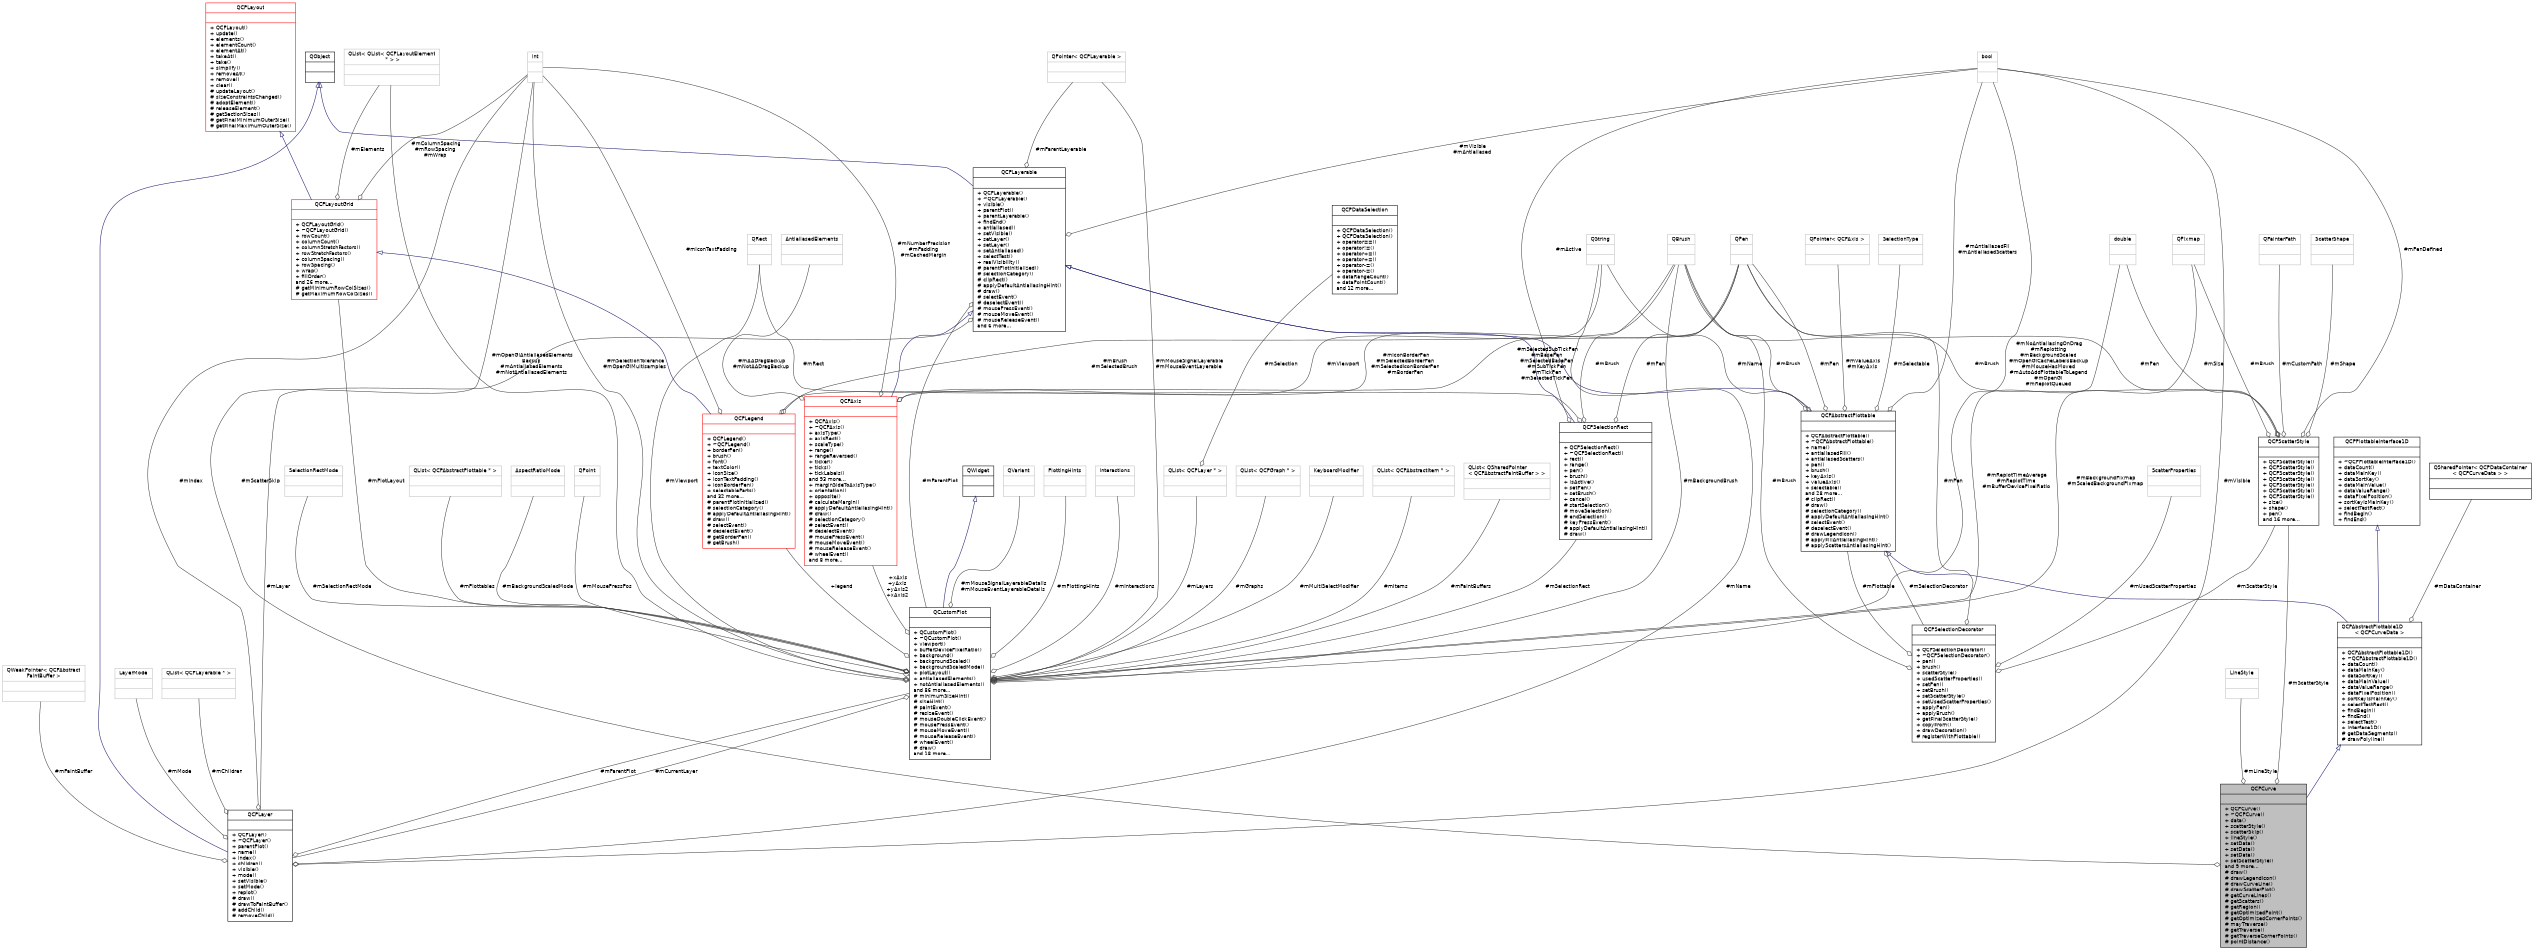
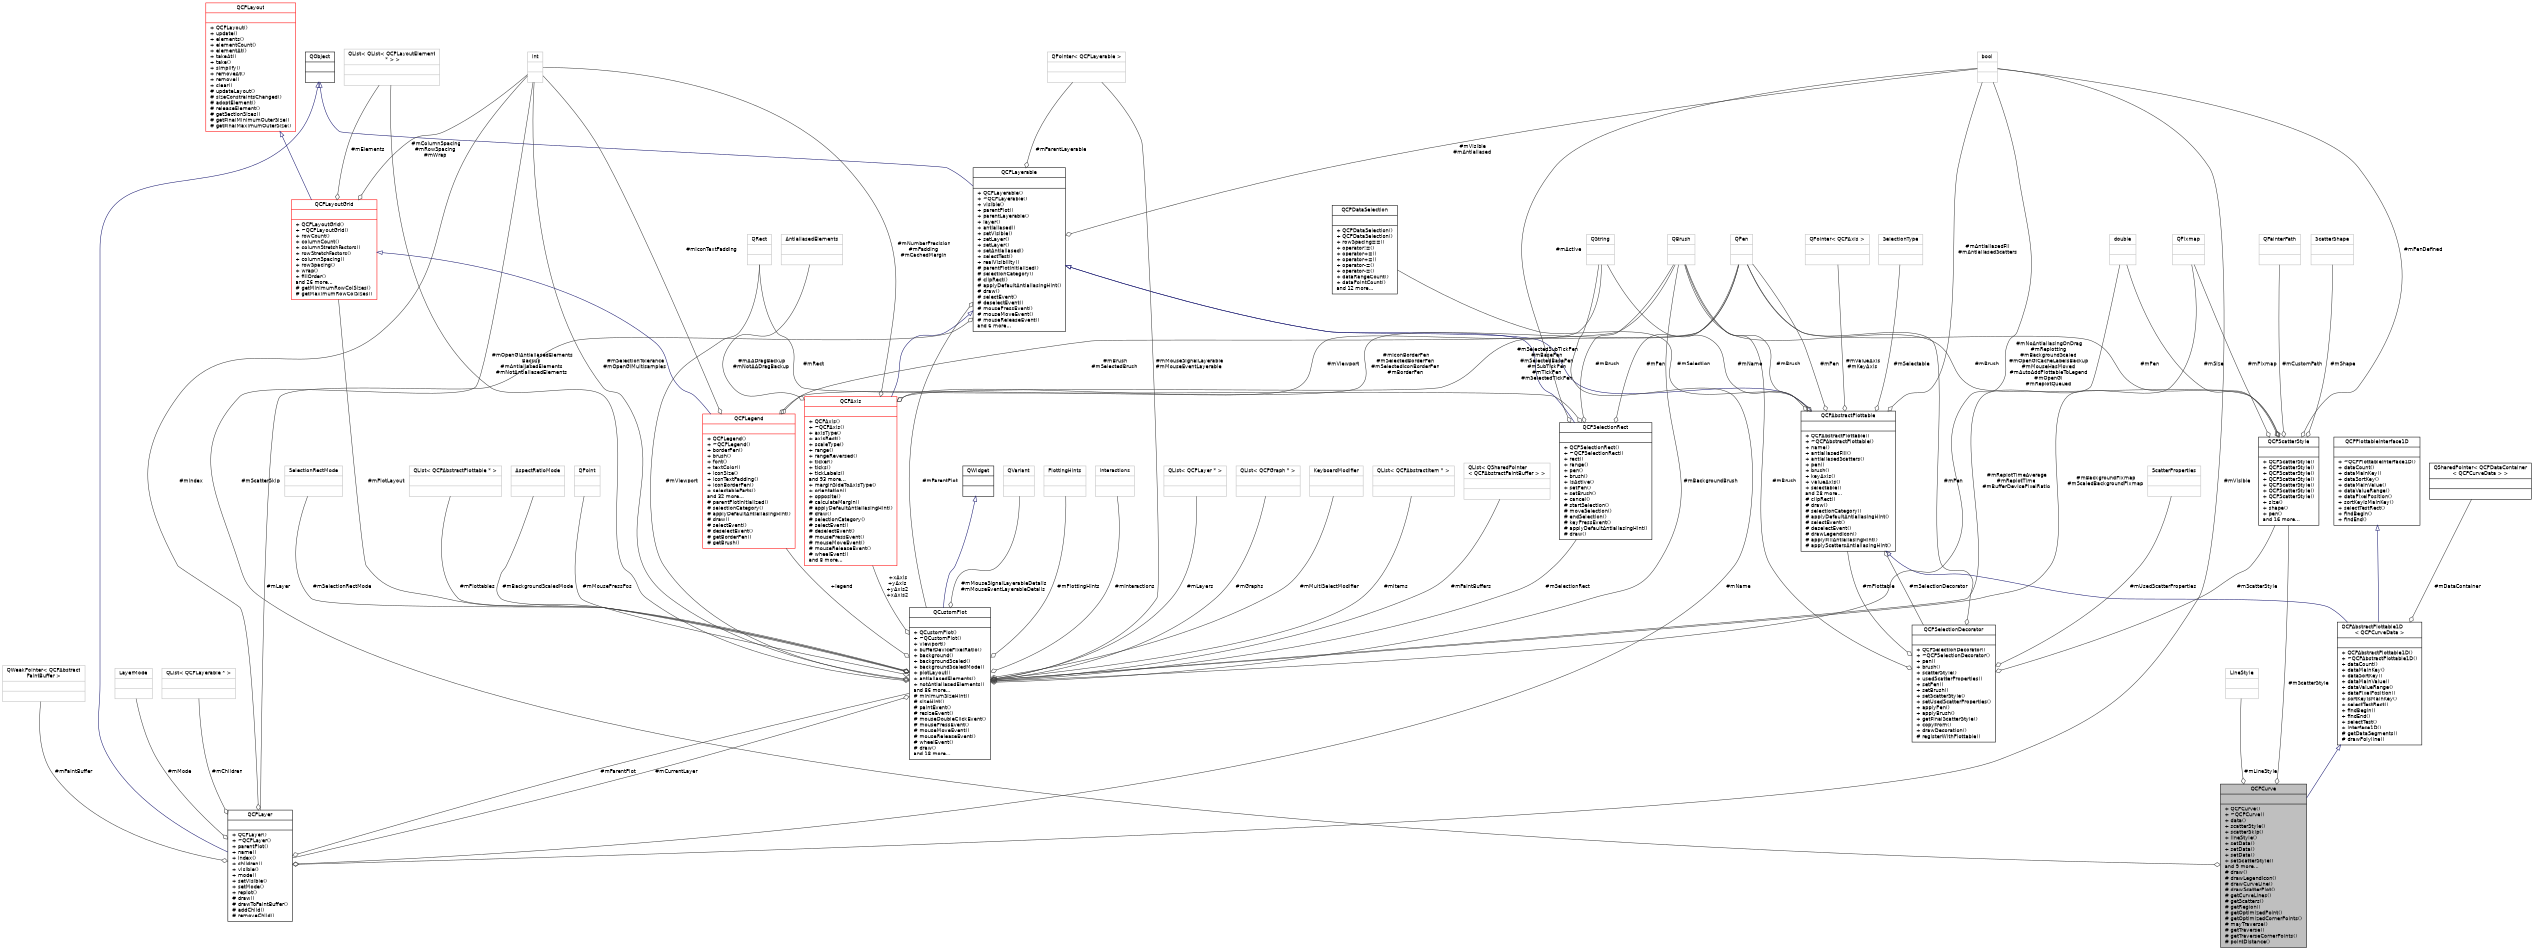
(992, 222) -> (989, 222)
(1357, 242) -> (1361, 242)
(1252, 356) -> (1631, 332)
(2261, 364) -> (2261, 364)
